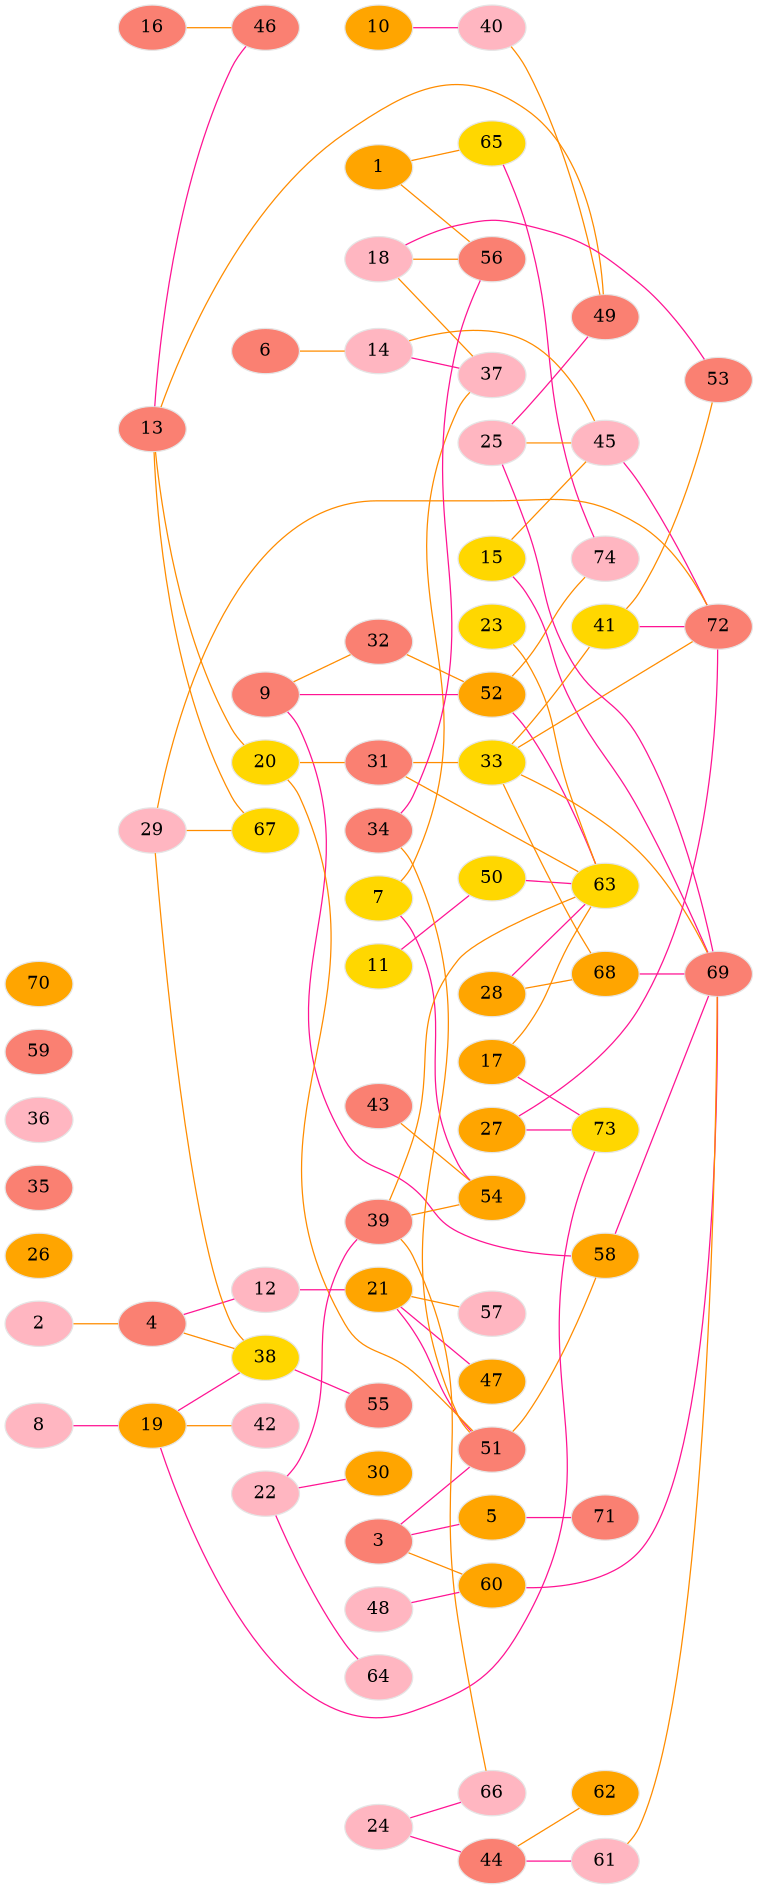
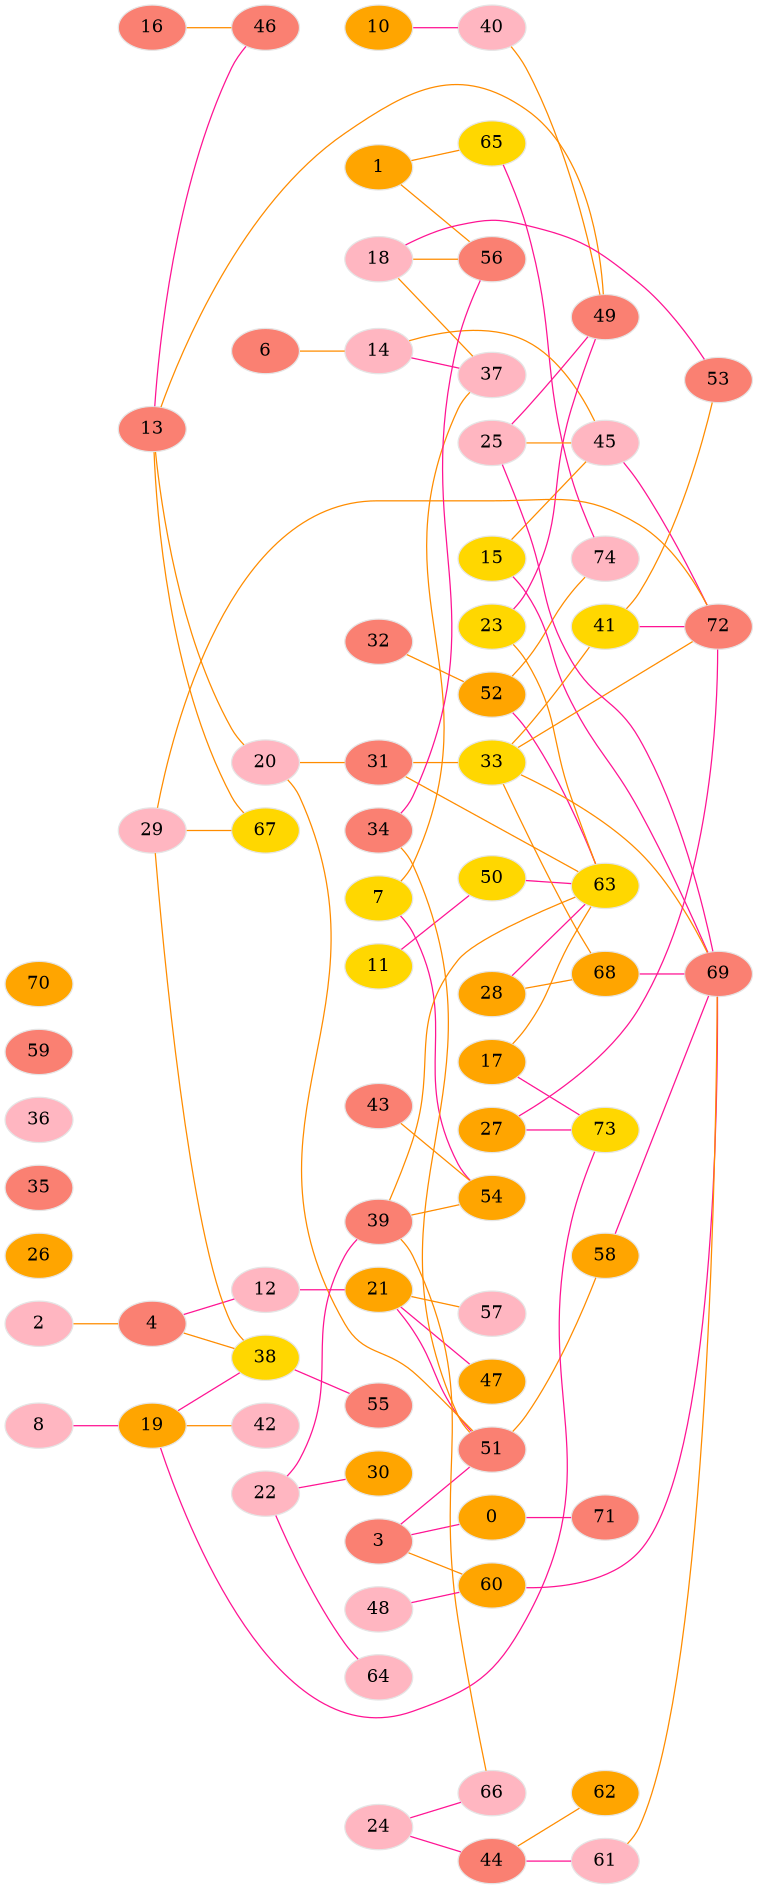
none -> (558, 476)
(266, 695) -> none
(266, 763) -> (266, 763)
(492, 1518) -> (492, 1518)
